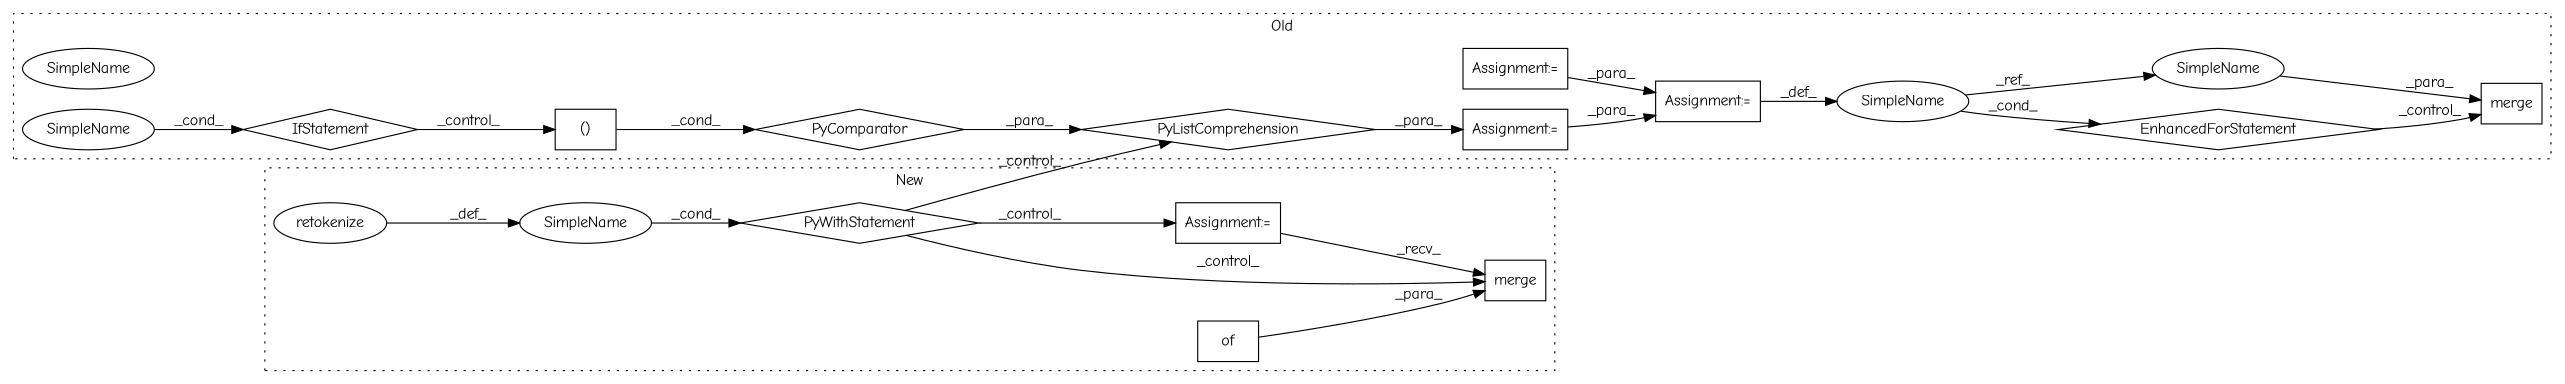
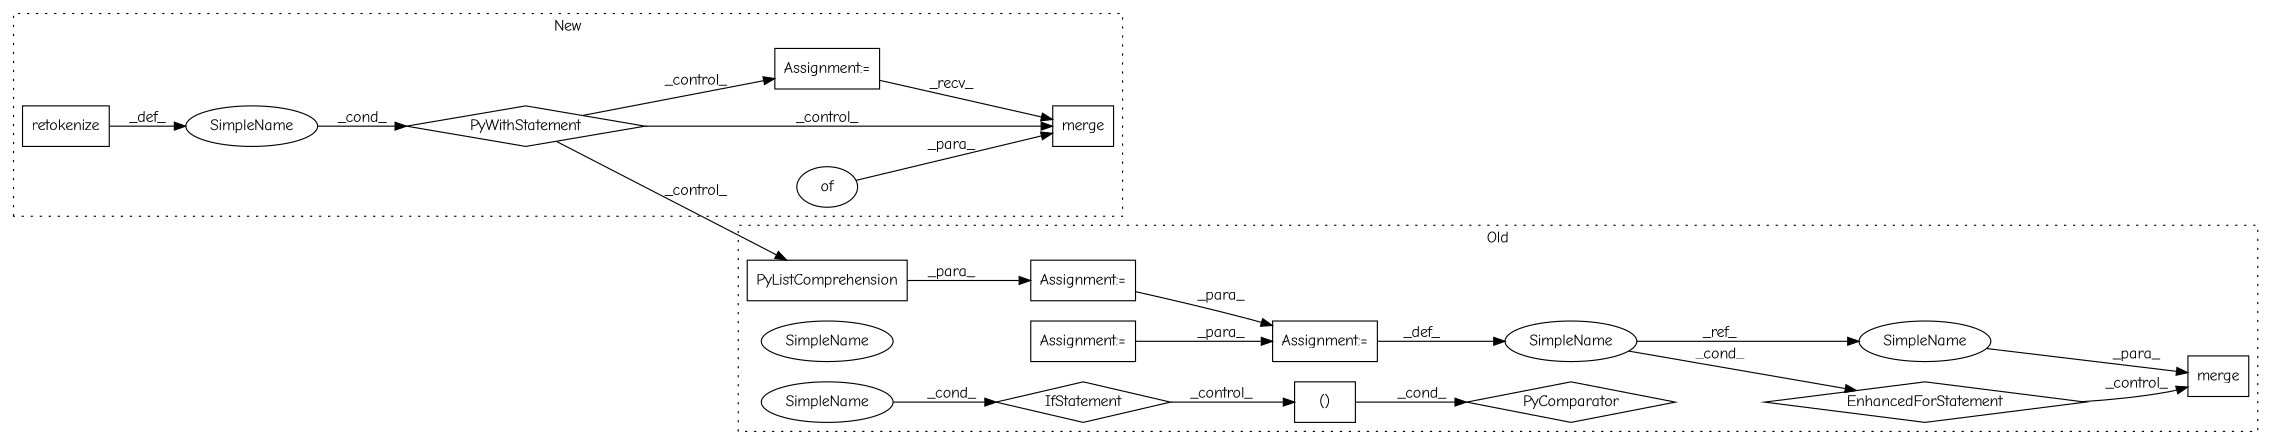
(1017, 130) -> none
(1228, 130) -> (827, 280)
(330, 223) -> (66, 126)
(1228, 341) -> (827, 187)
